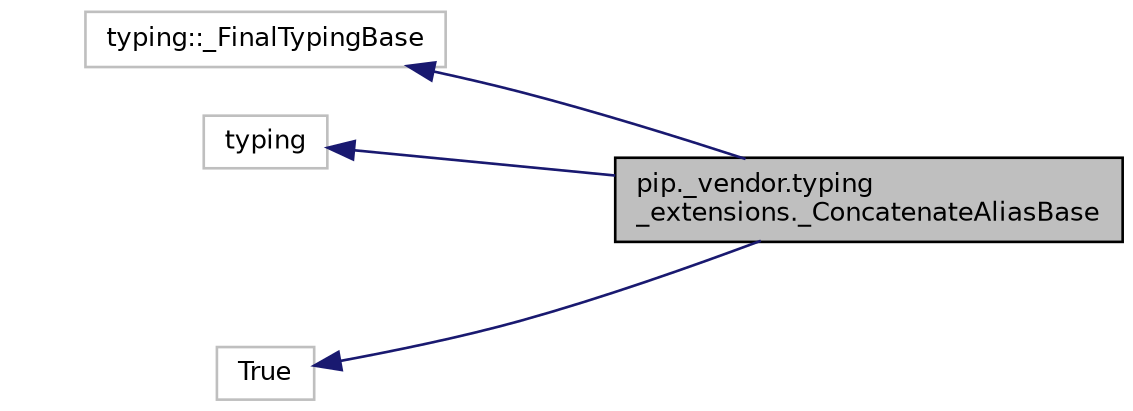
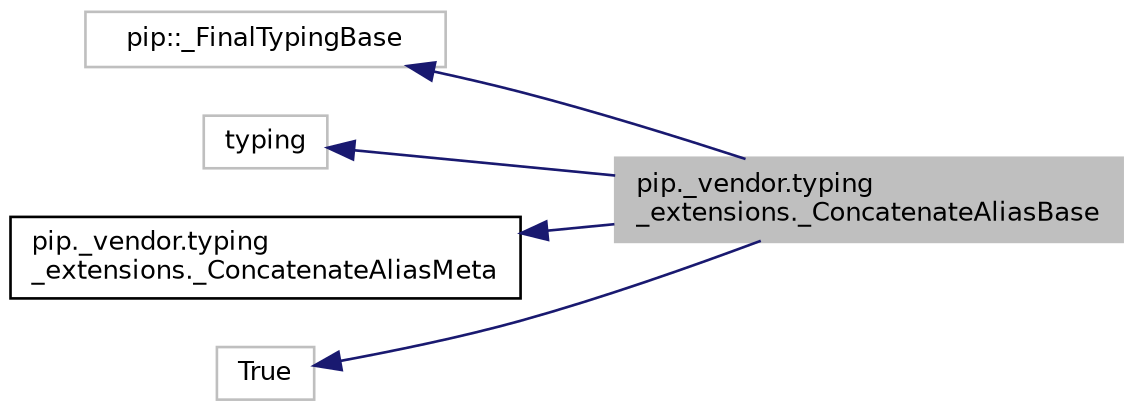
(266, 39) -> (266, 39)
(869, 200) -> (869, 200)
none -> (266, 258)
